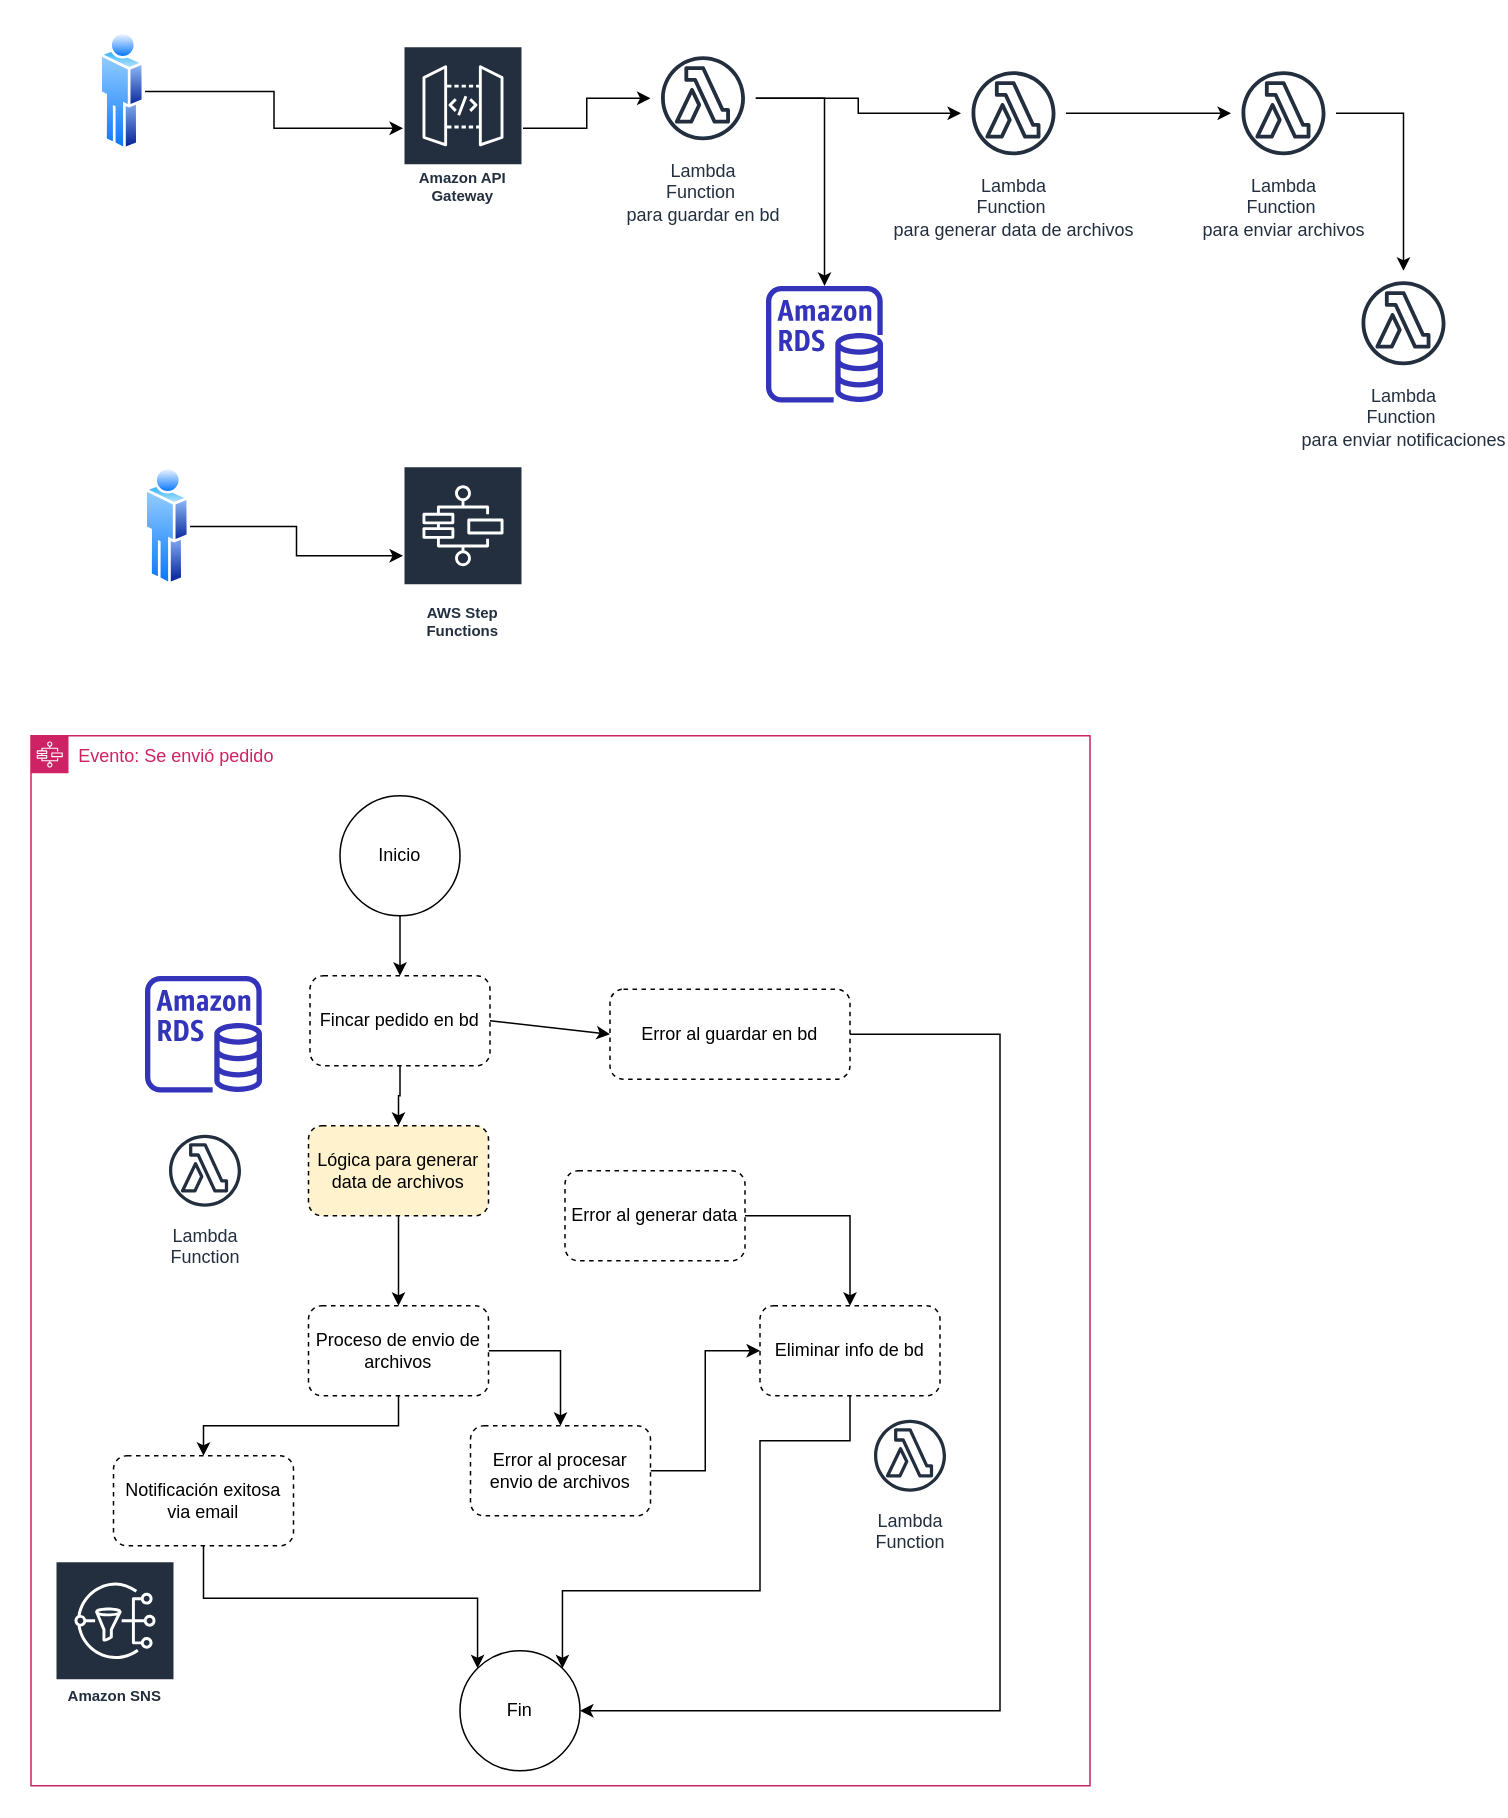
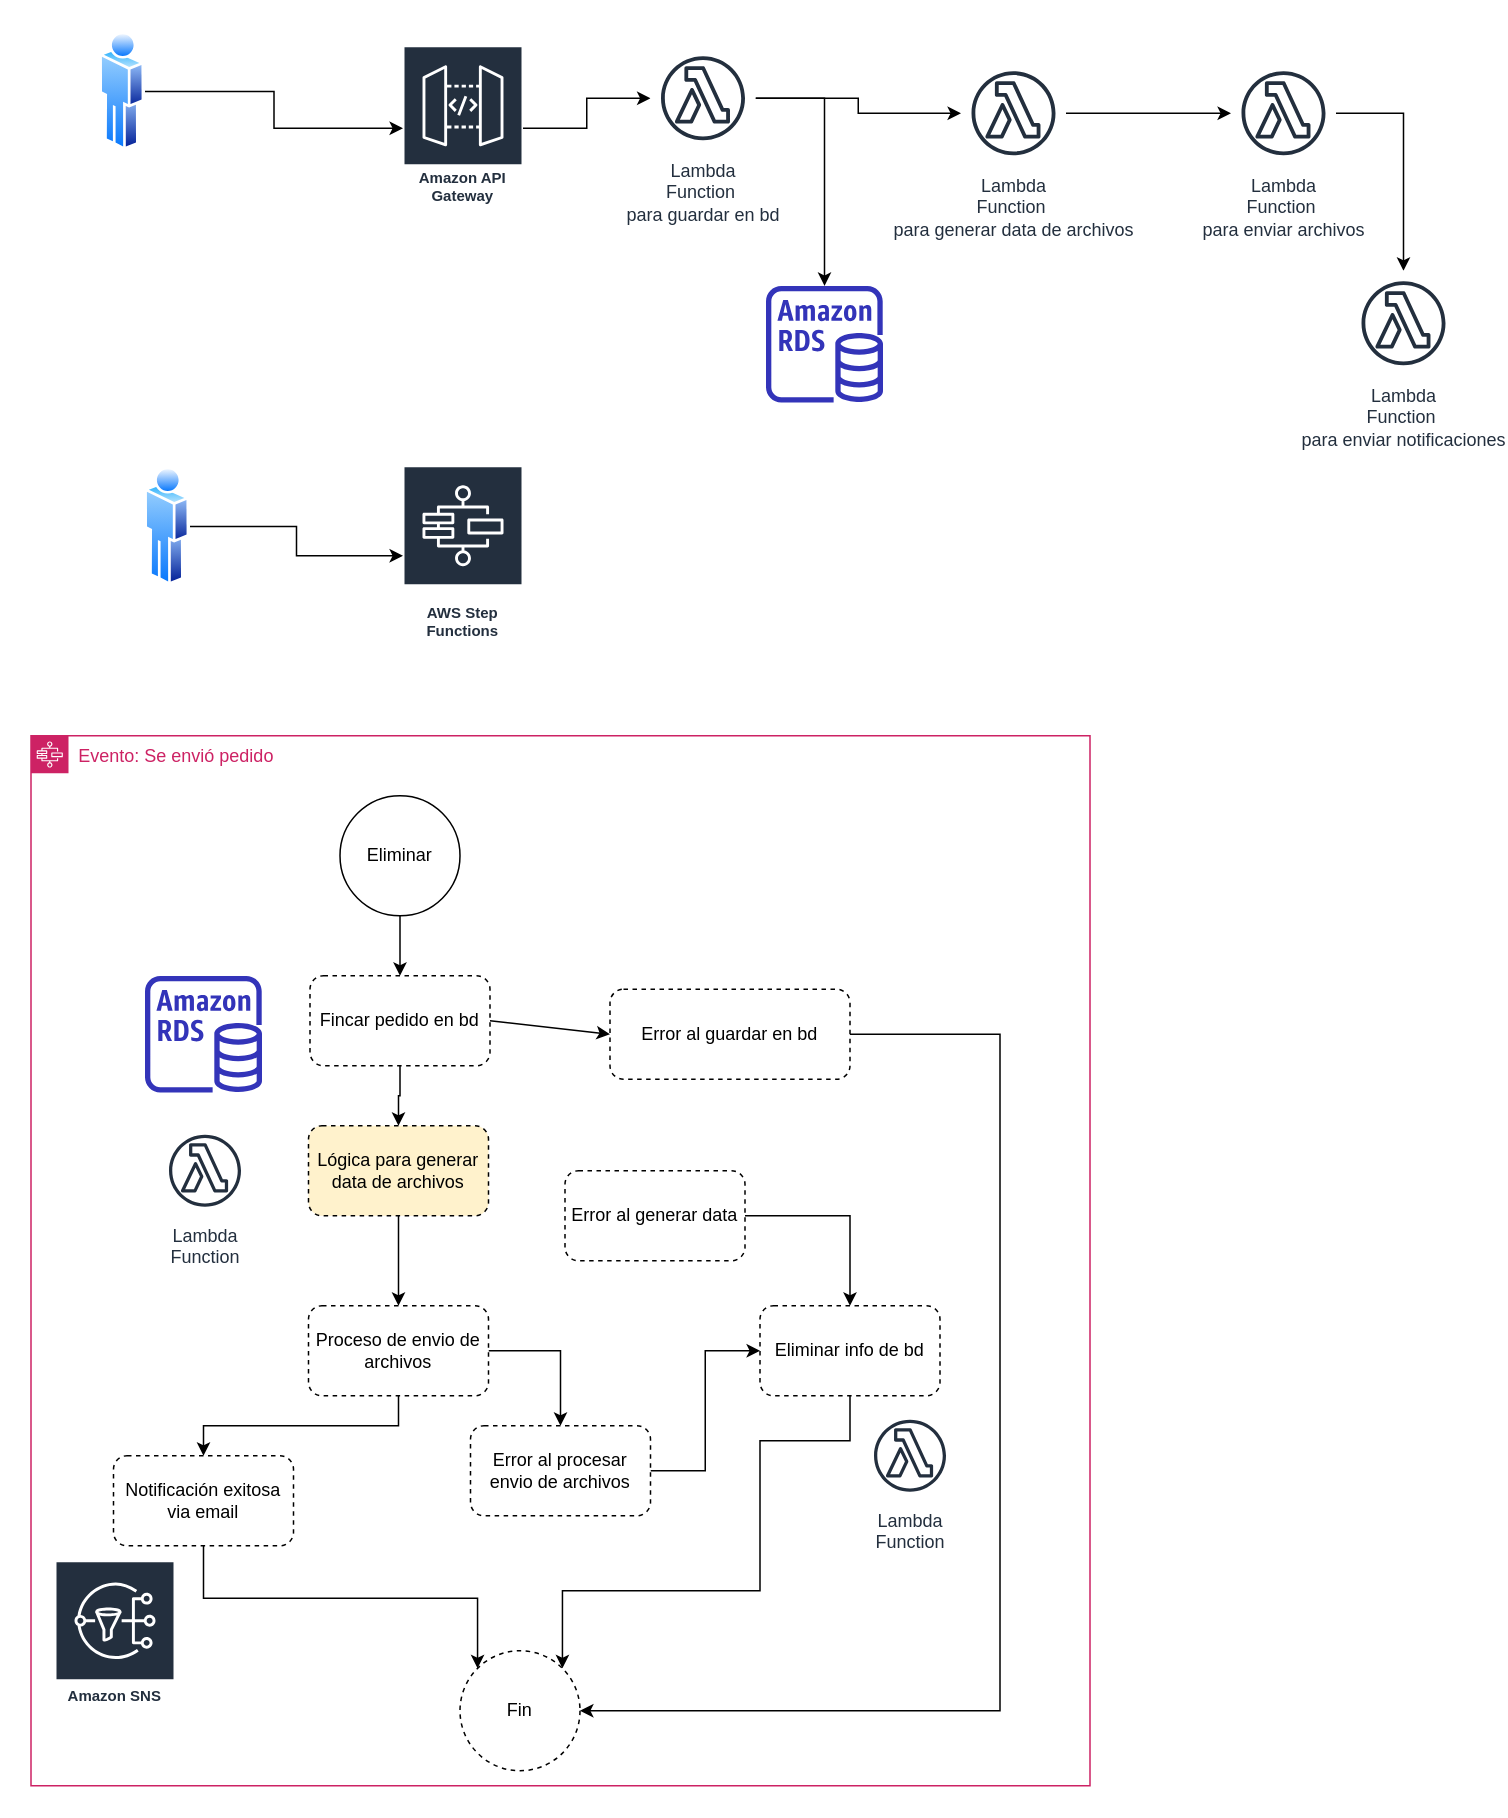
(400, 856) -> (400, 856)
(520, 1711) -> (520, 1711)
